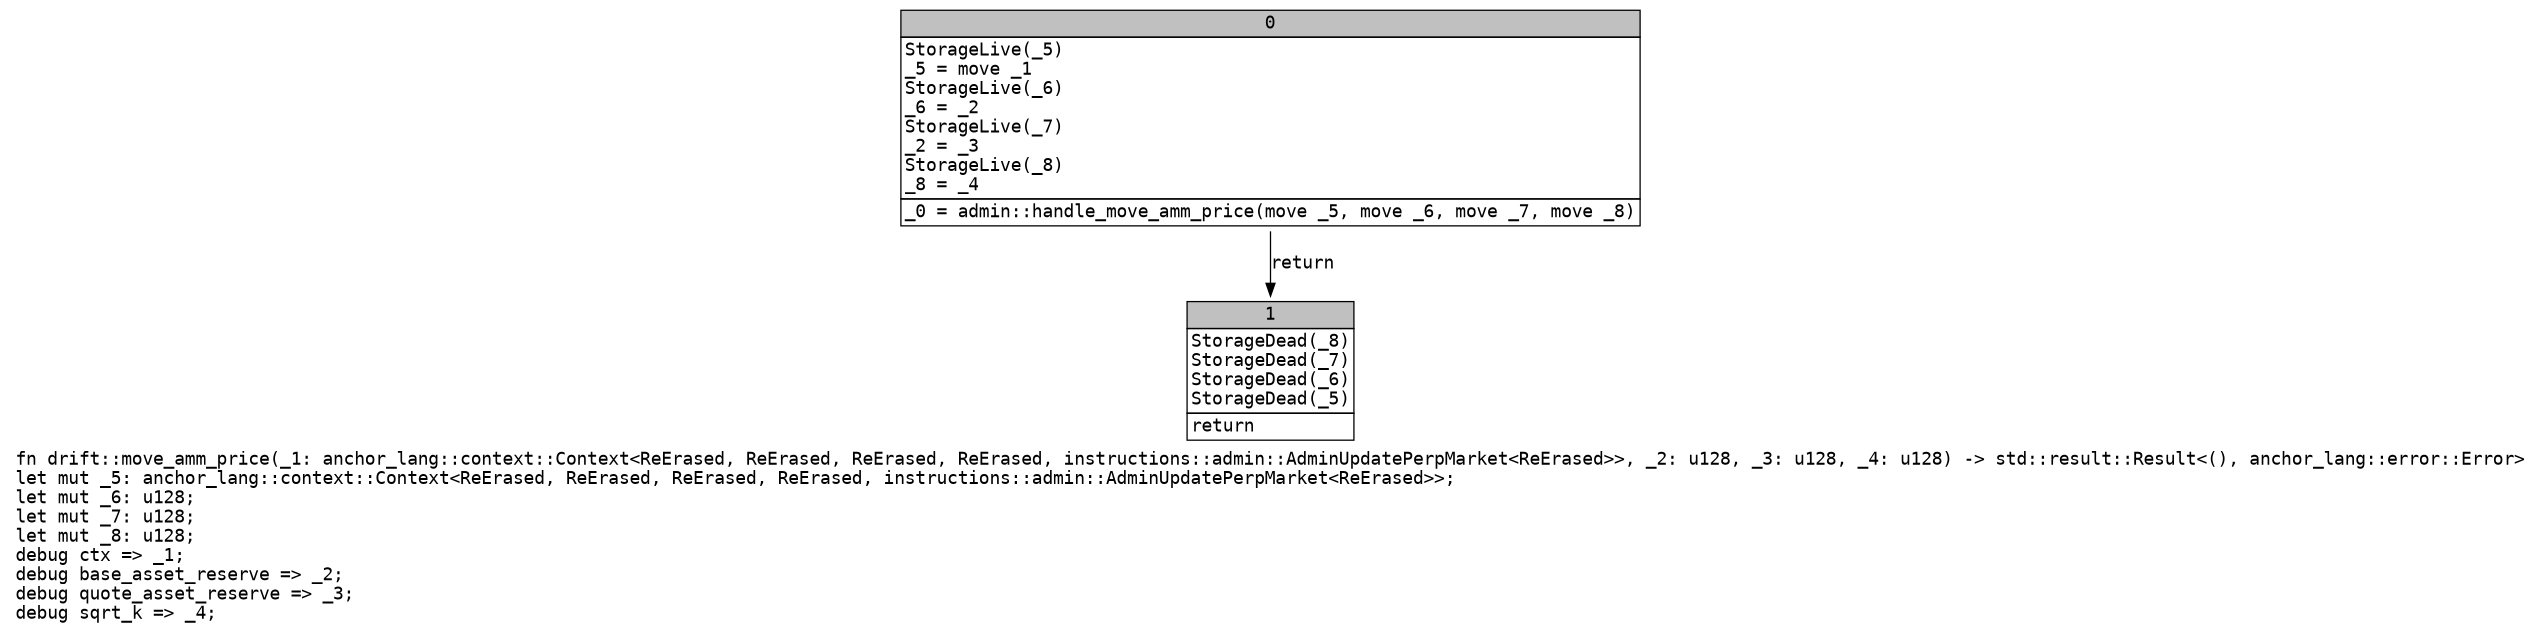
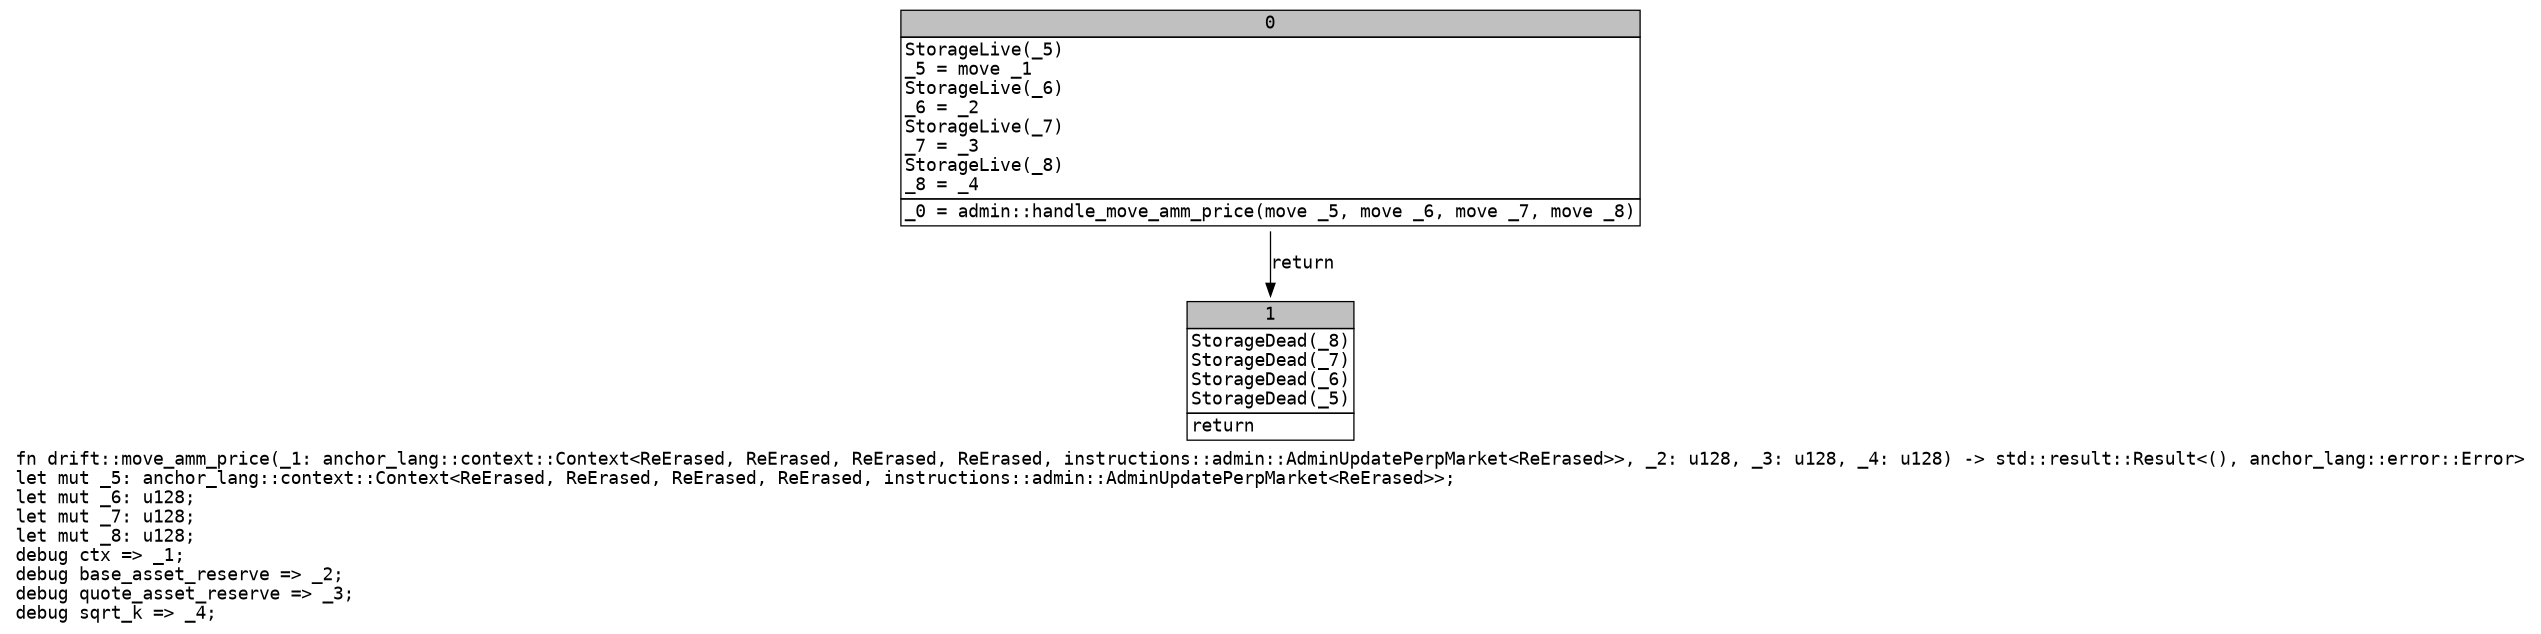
(942, 146) -> (942, 146)
